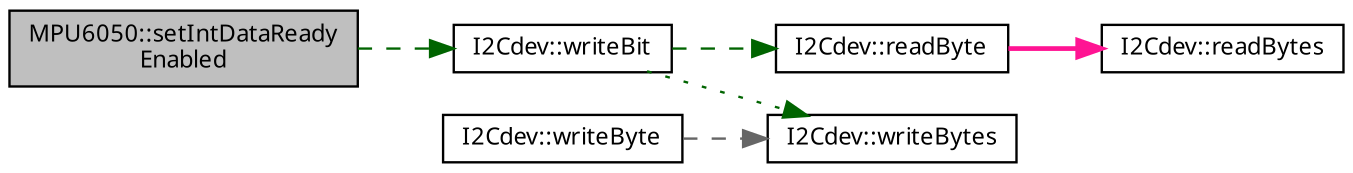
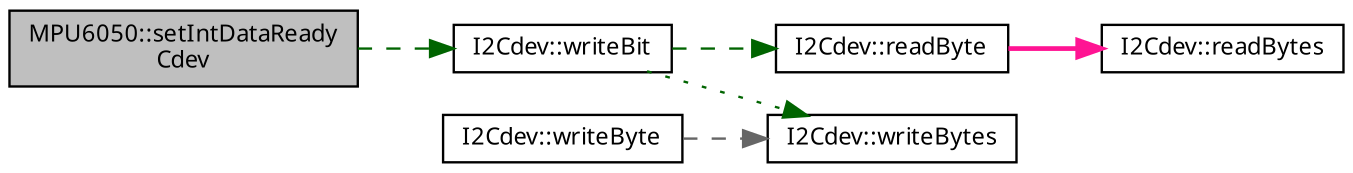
(184, 49) -> (184, 49)
